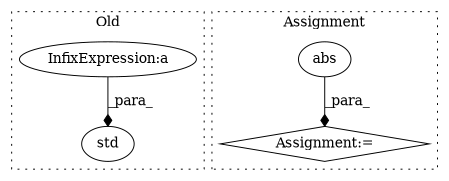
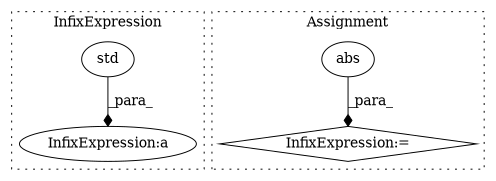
(108, 23) -> (108, 23)
(108, 96) -> (108, 96)
(325, 144) -> (348, 144)
